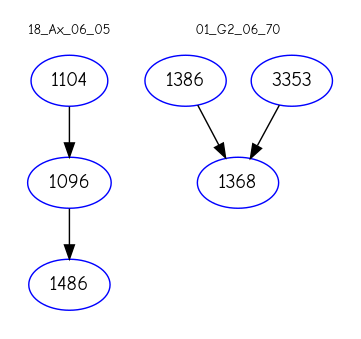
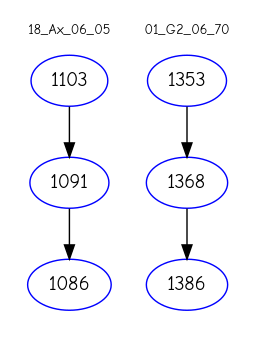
(69, 81) -> (69, 81)
(292, 81) -> (187, 81)
(208, 125) -> (187, 227)
(69, 183) -> (69, 183)
(69, 285) -> (69, 285)
